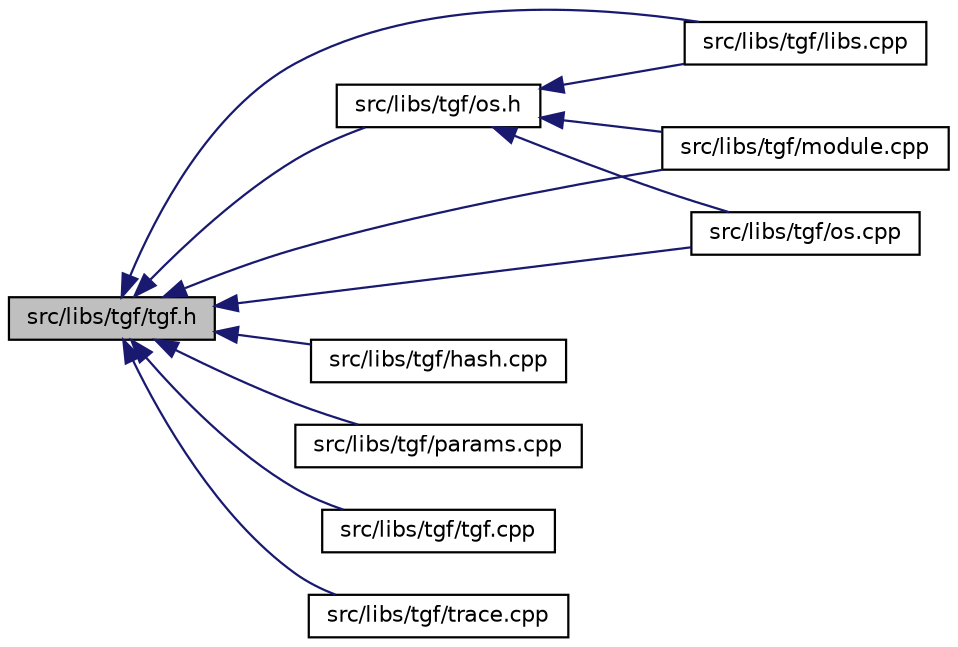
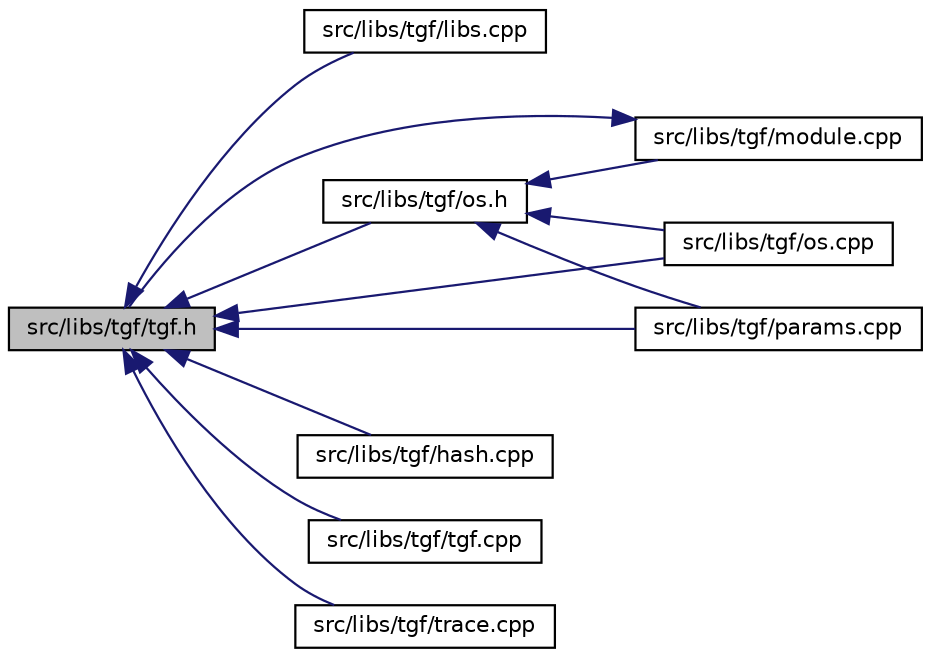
(624, 74) -> (618, 280)
(421, 217) -> (341, 143)
